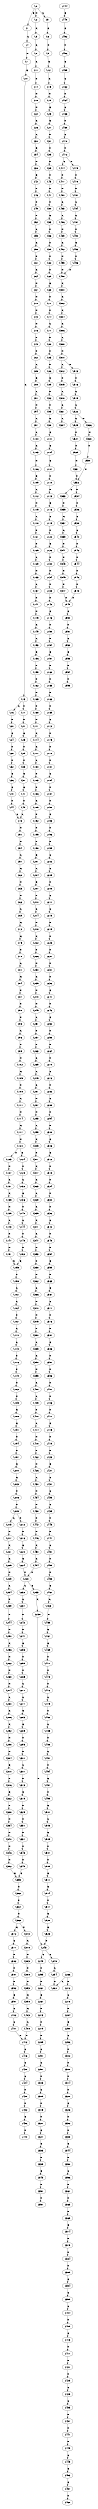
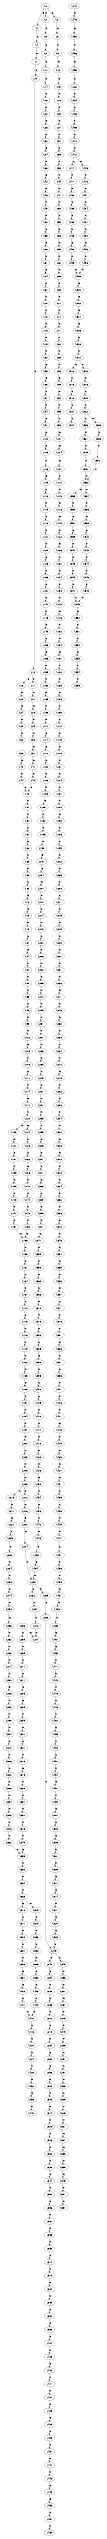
(12, 773) -> none
(22, 1642) -> (28, 1632)
(61, 1981) -> (49, 1997)
